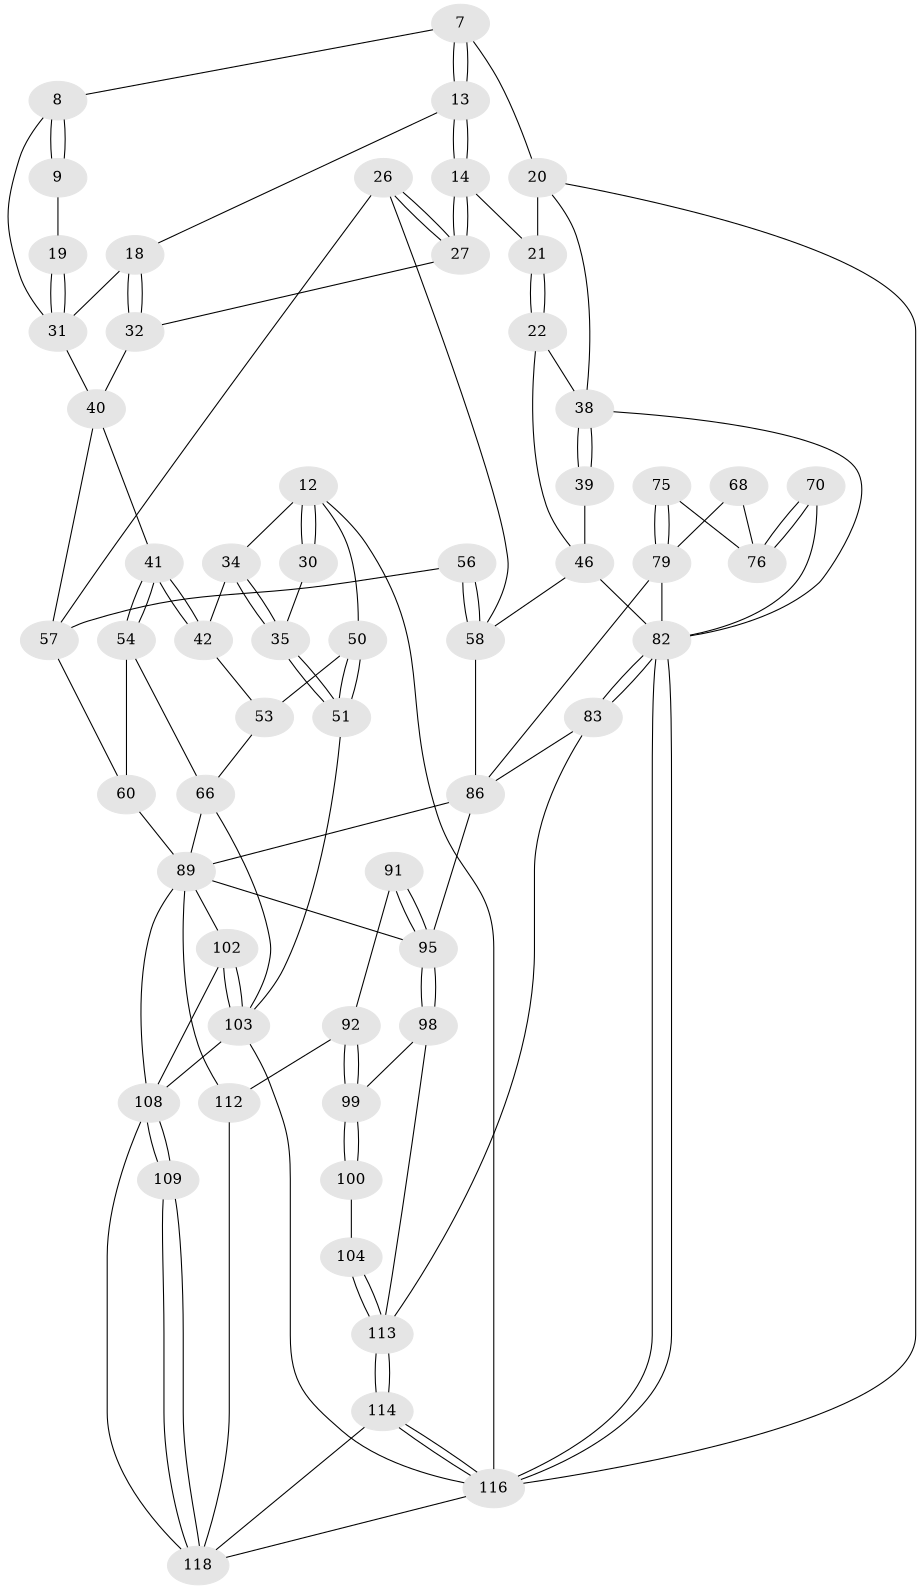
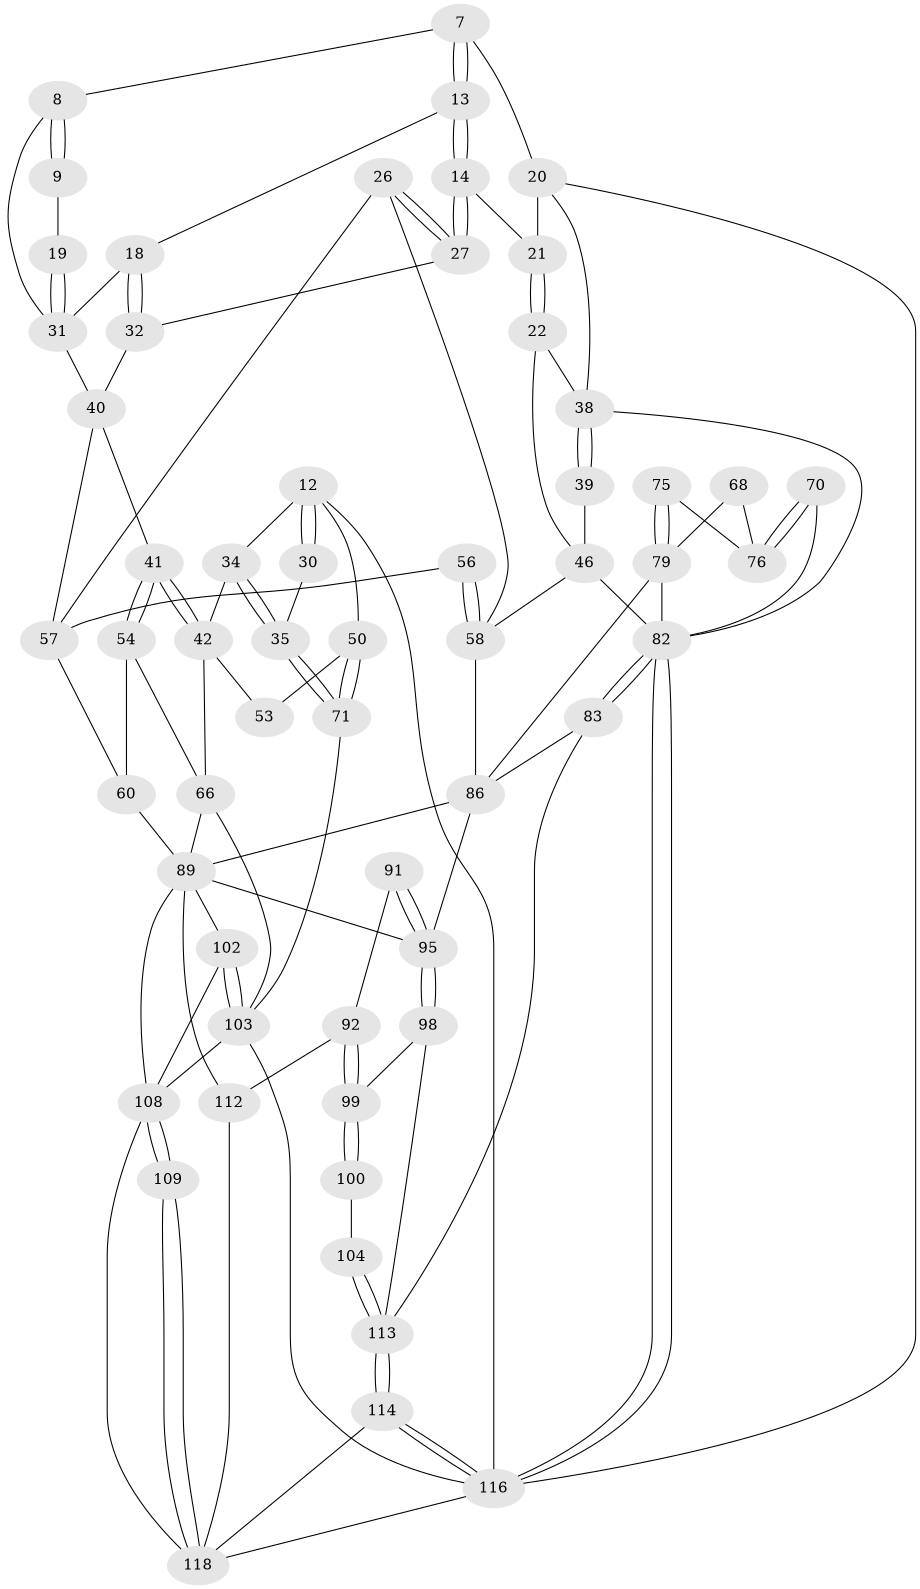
(342, 717) -> (342, 717)
(235, 756) -> (205, 717)
